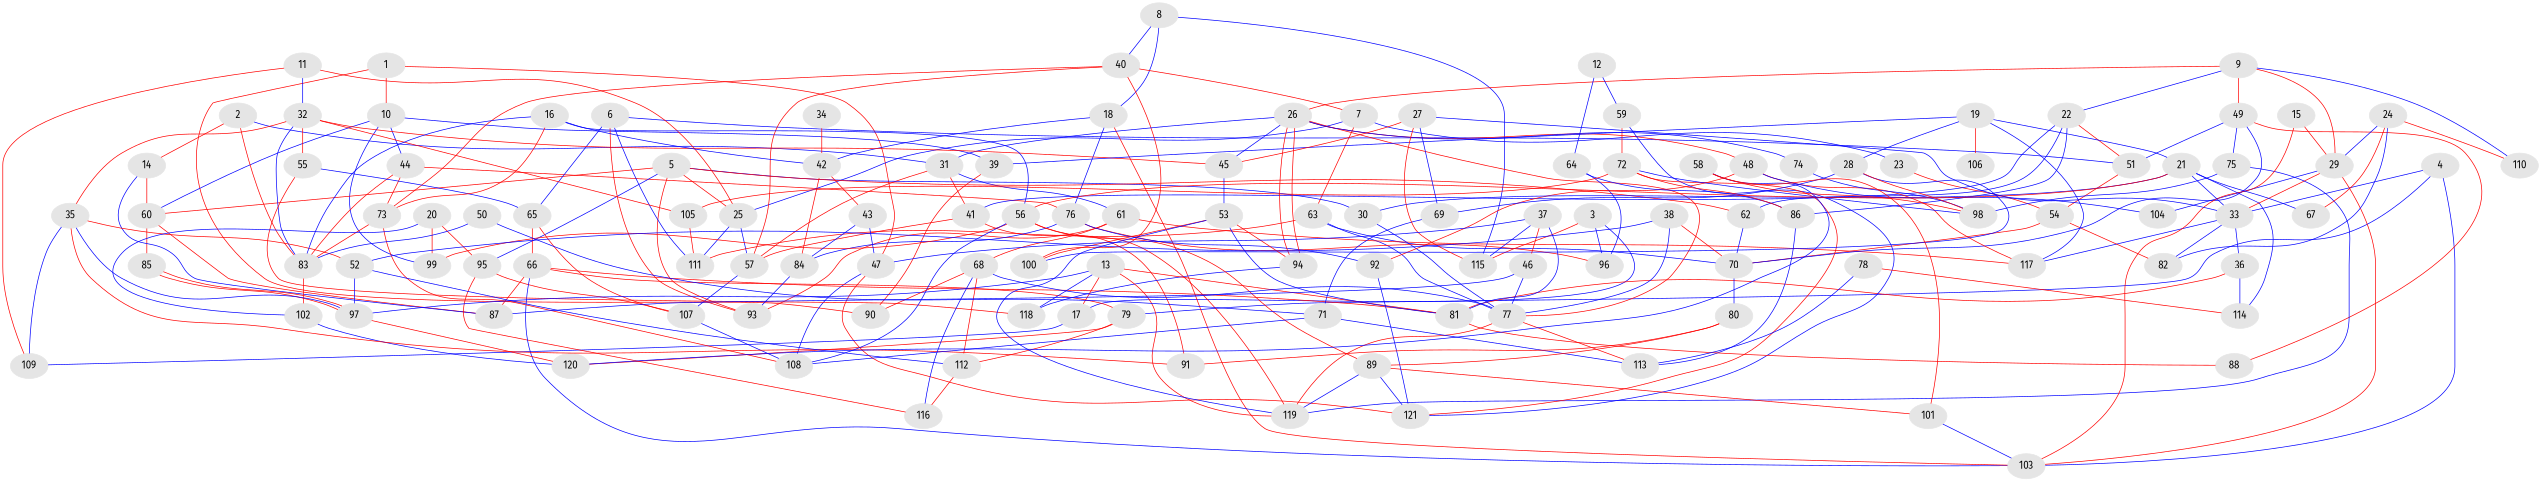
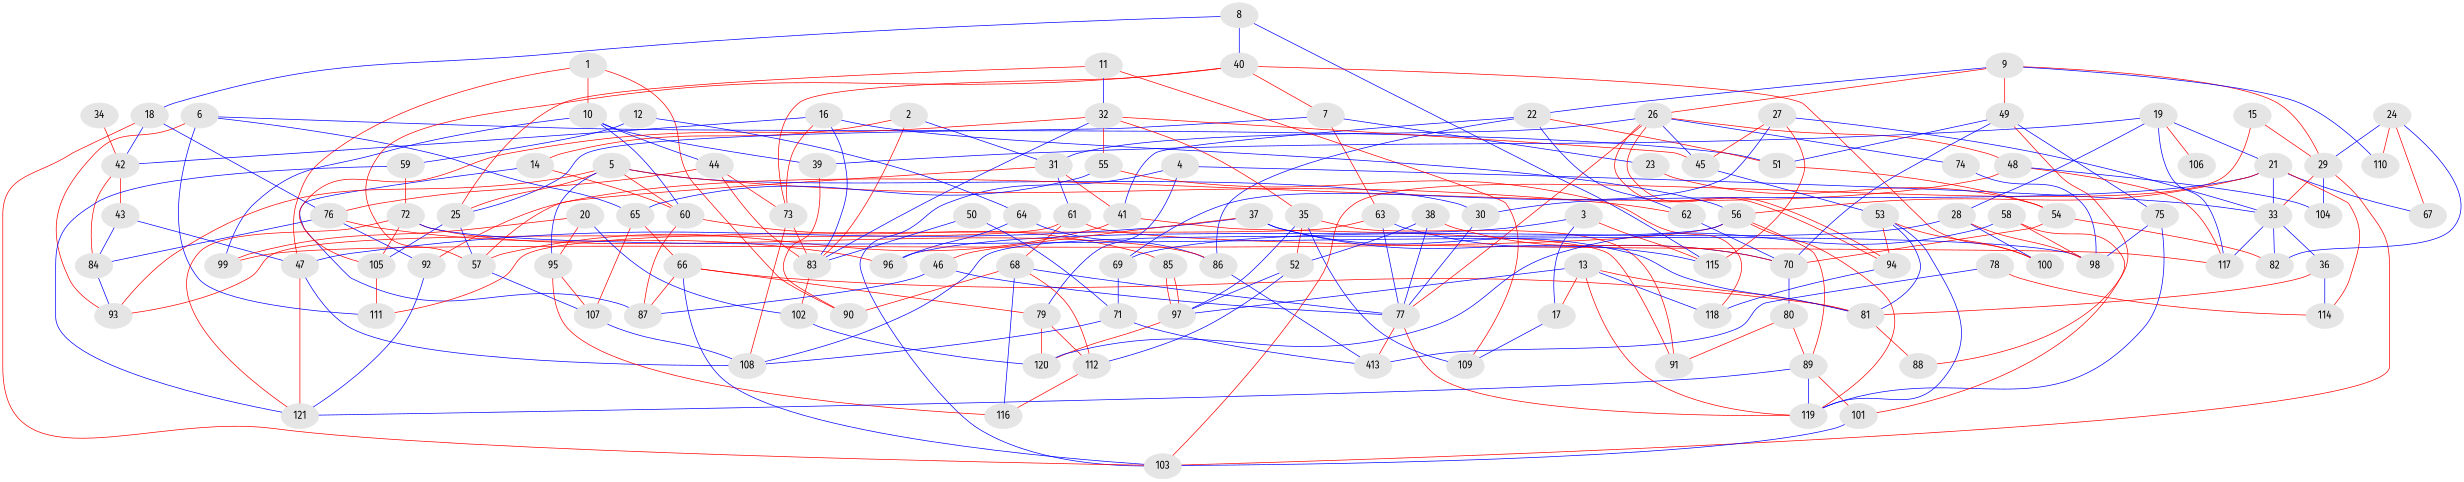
(2269, 221) -> (2358, 222)
(714, 244) -> (416, 241)
(1640, 366) -> (1373, 366)
